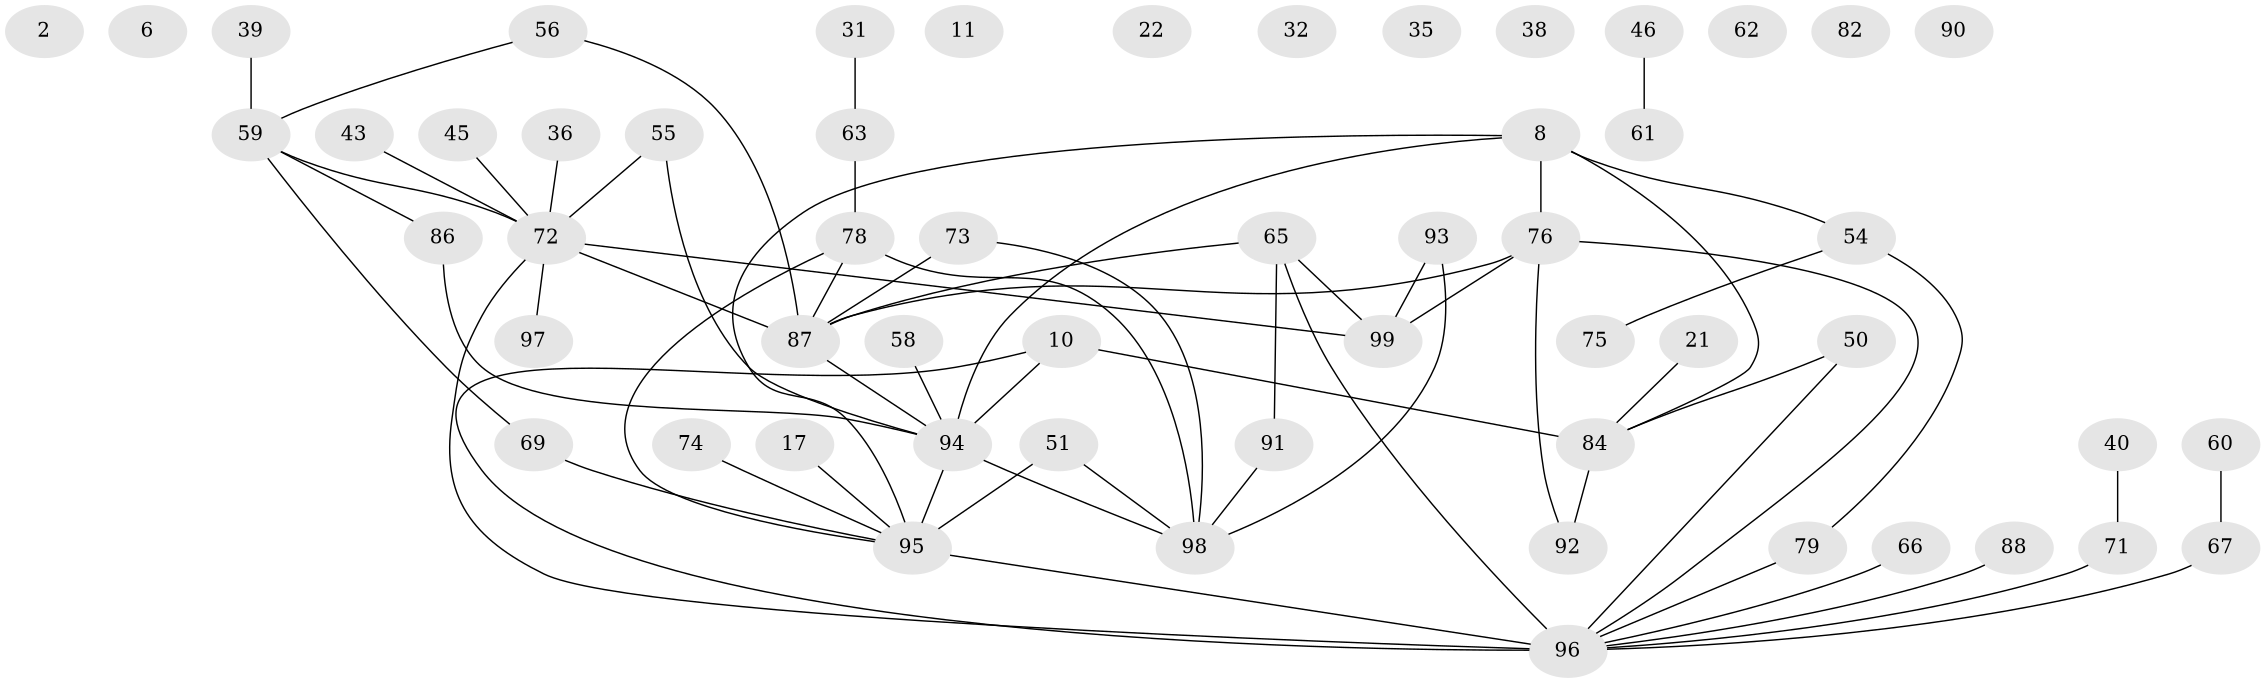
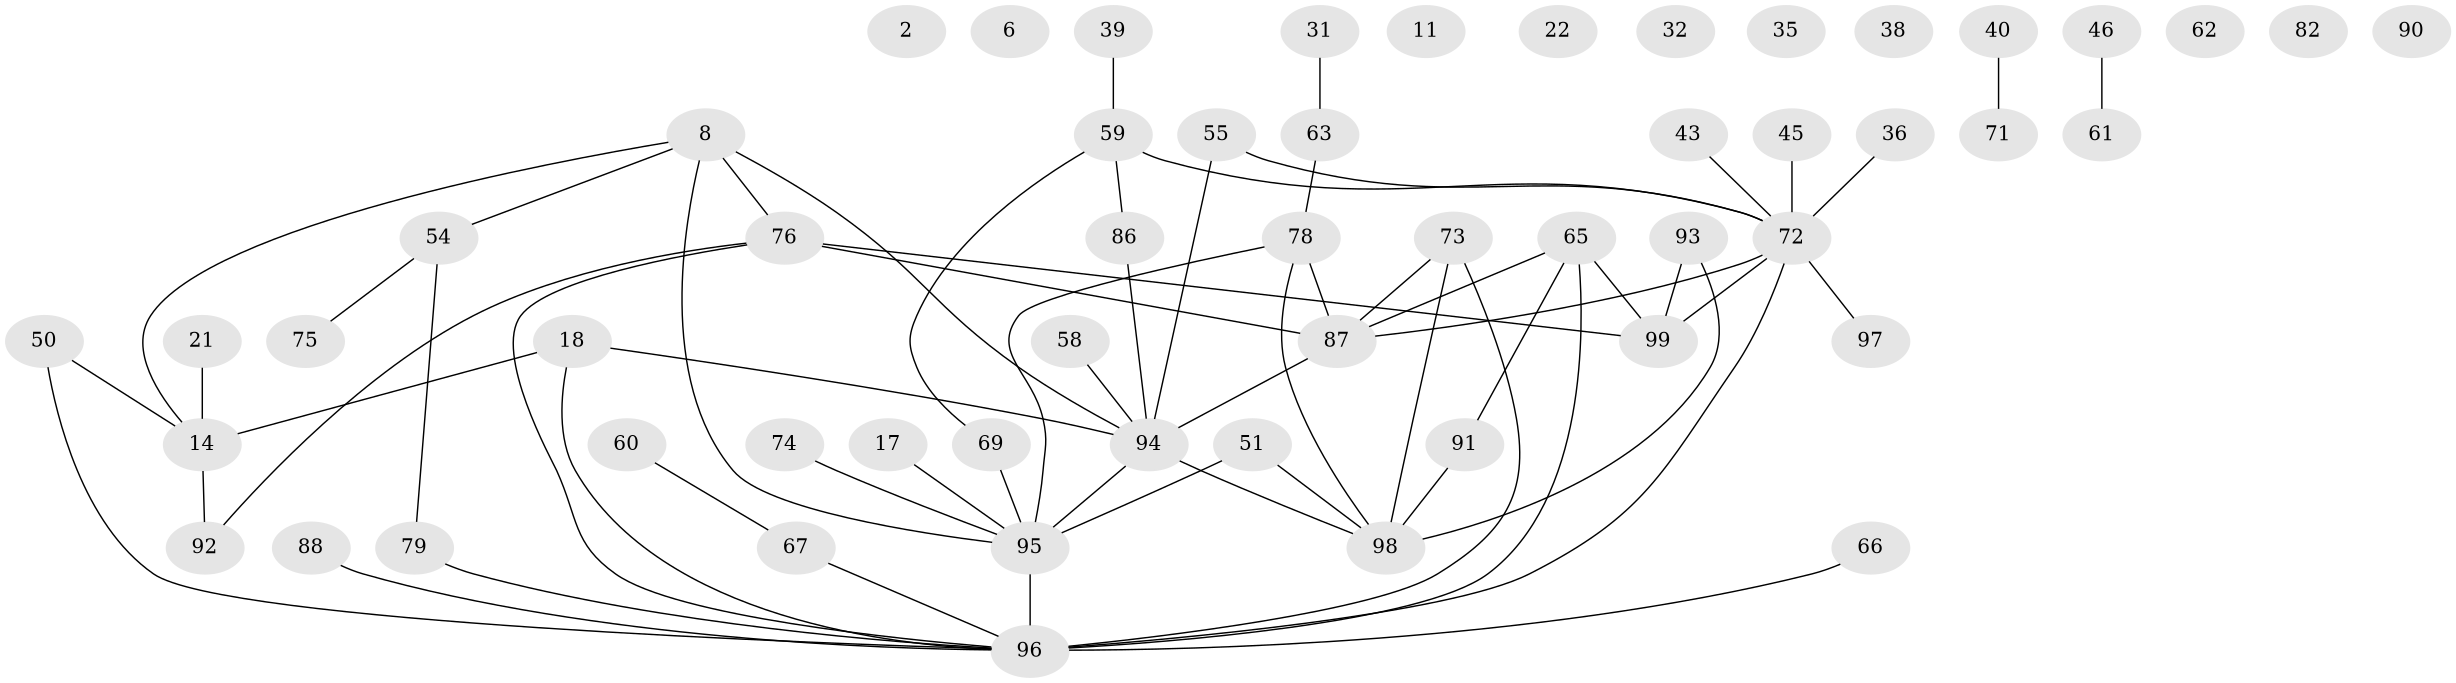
(548, 32) -> none
(1062, 341) -> (572, 341)
(1595, 445) -> (202, 445)
(1850, 621) -> (1426, 579)
